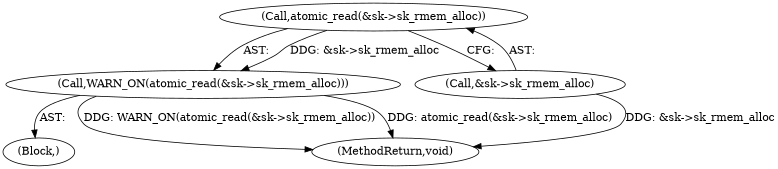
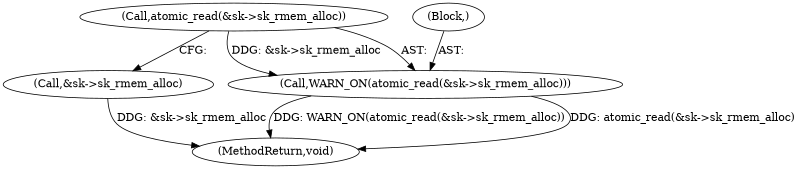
(500, 46) -> none
(50, 105) -> (438, 47)
